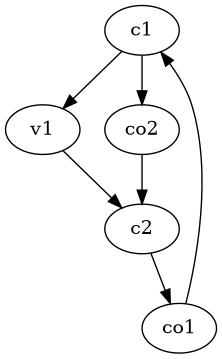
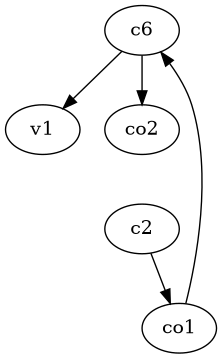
(142, 30) -> (142, 30)
(142, 173) -> none
(87, 174) -> none
